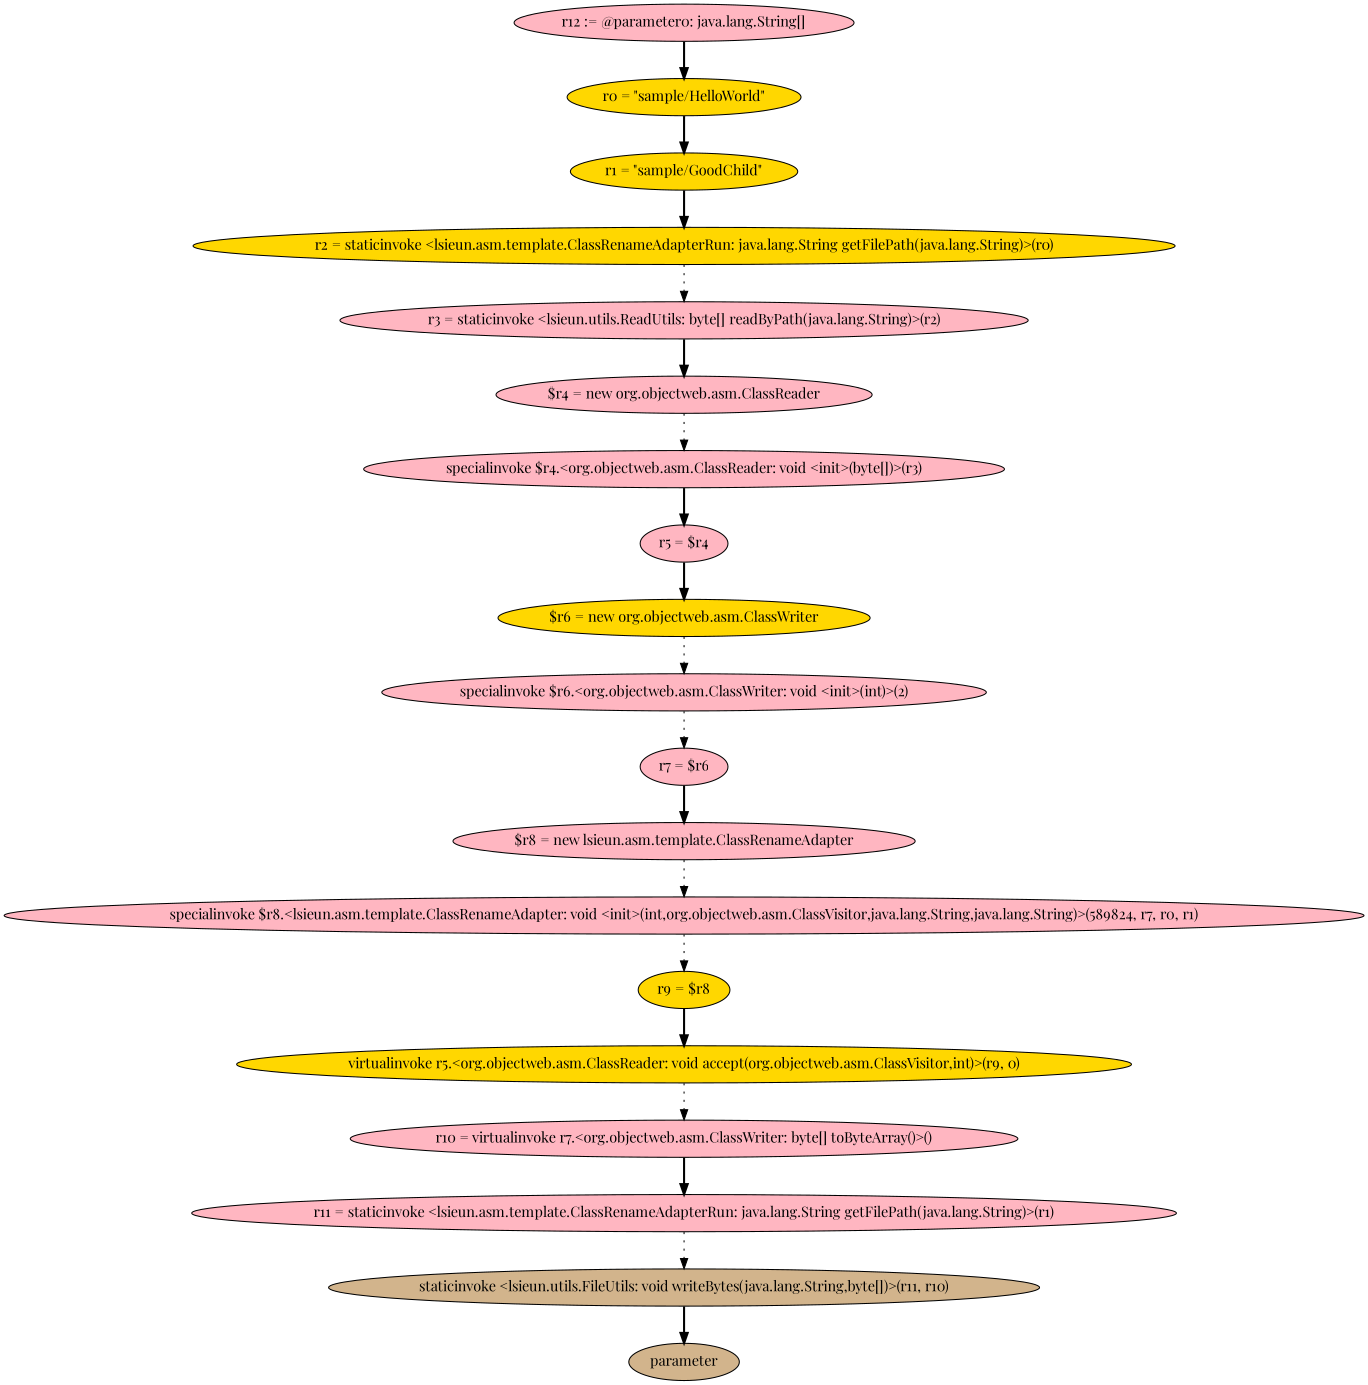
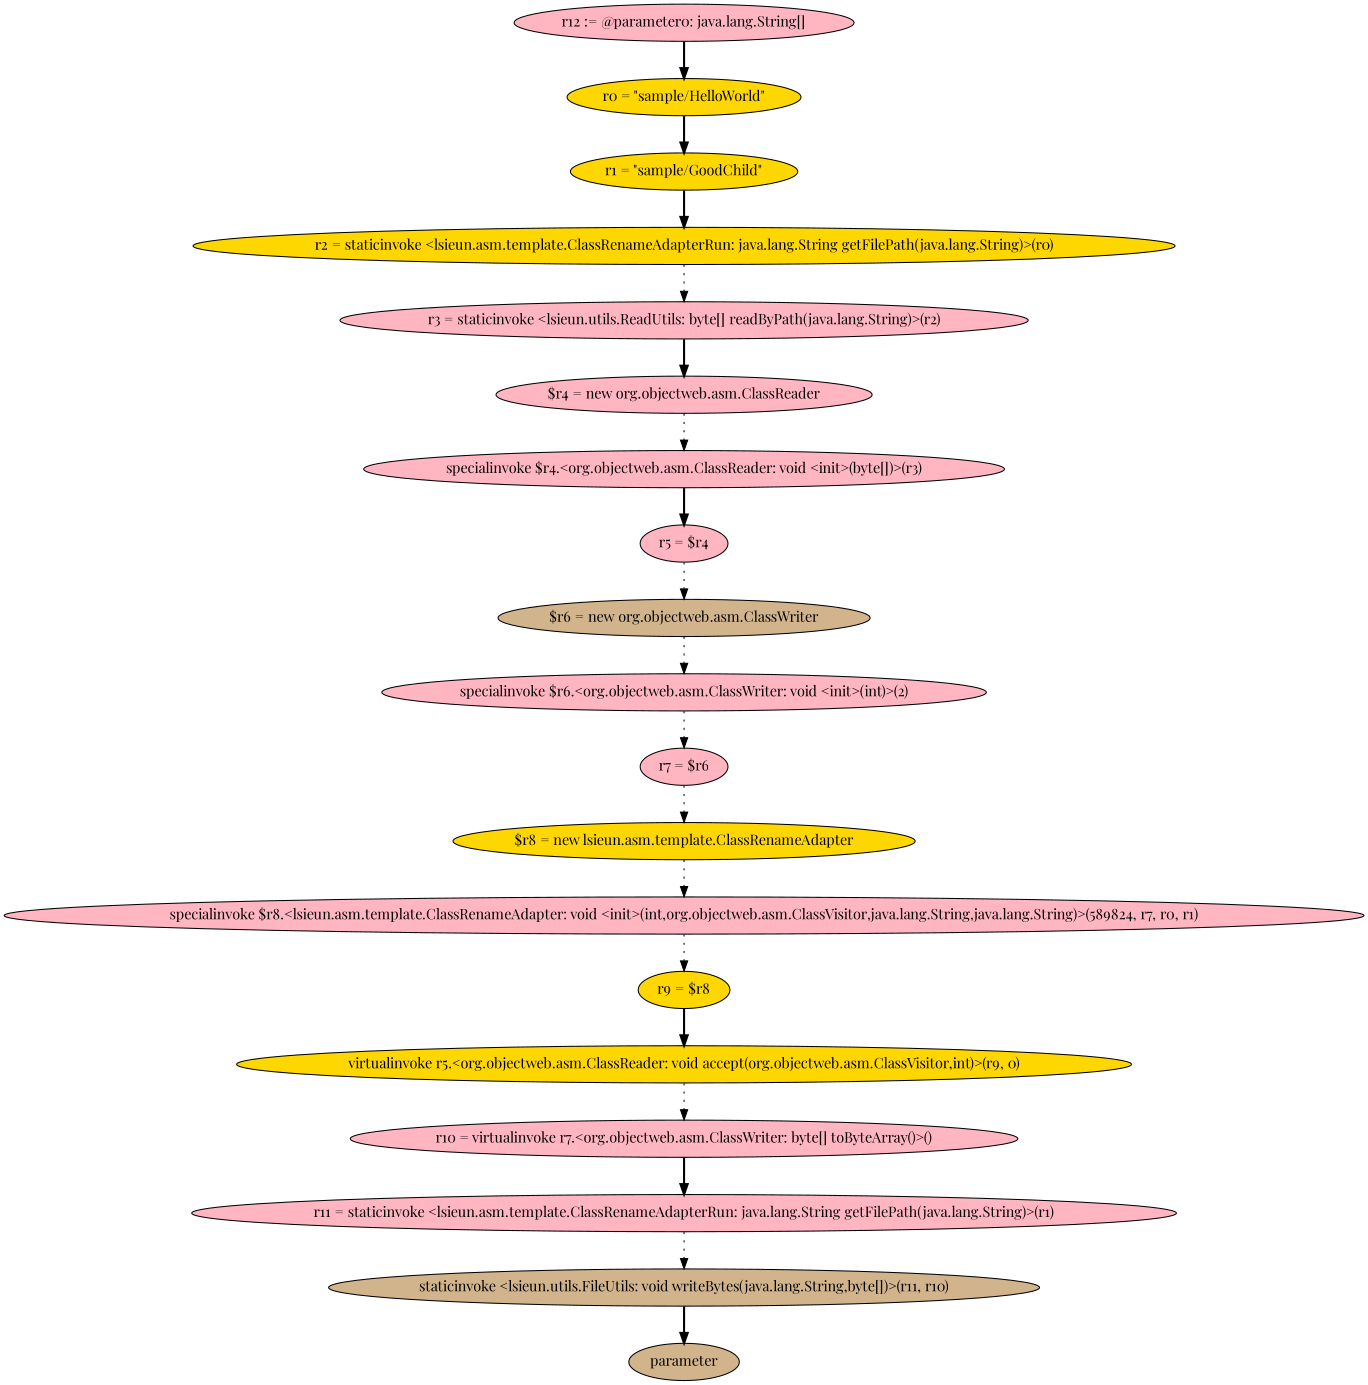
(684, 576) -> (684, 576)
(684, 618) -> (684, 618)
(684, 799) -> (684, 799)
(684, 841) -> (684, 841)
